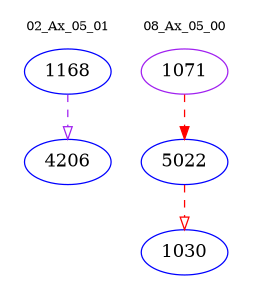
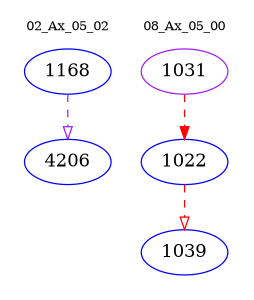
(68, 27) -> (68, 27)
(185, 72) -> (185, 72)
(185, 162) -> (185, 162)
(185, 252) -> (185, 252)
